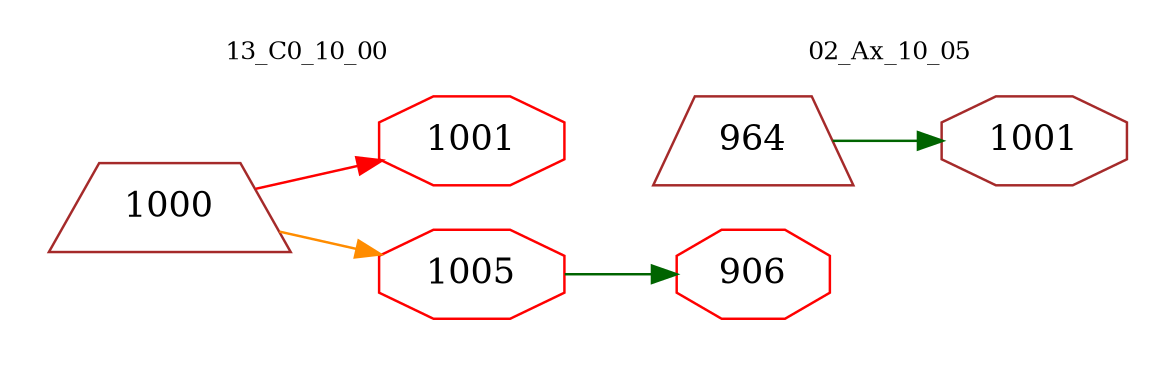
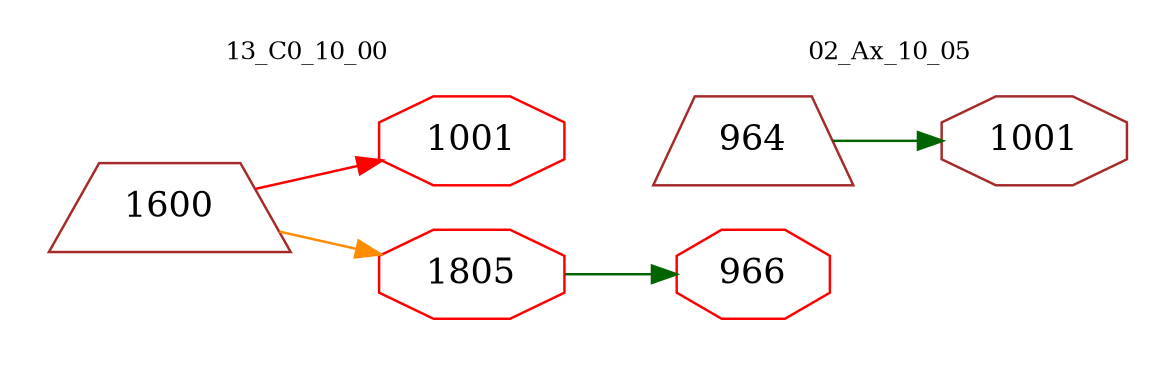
(170, 208) -> (170, 208)
(472, 274) -> (472, 274)
(753, 274) -> (753, 274)
